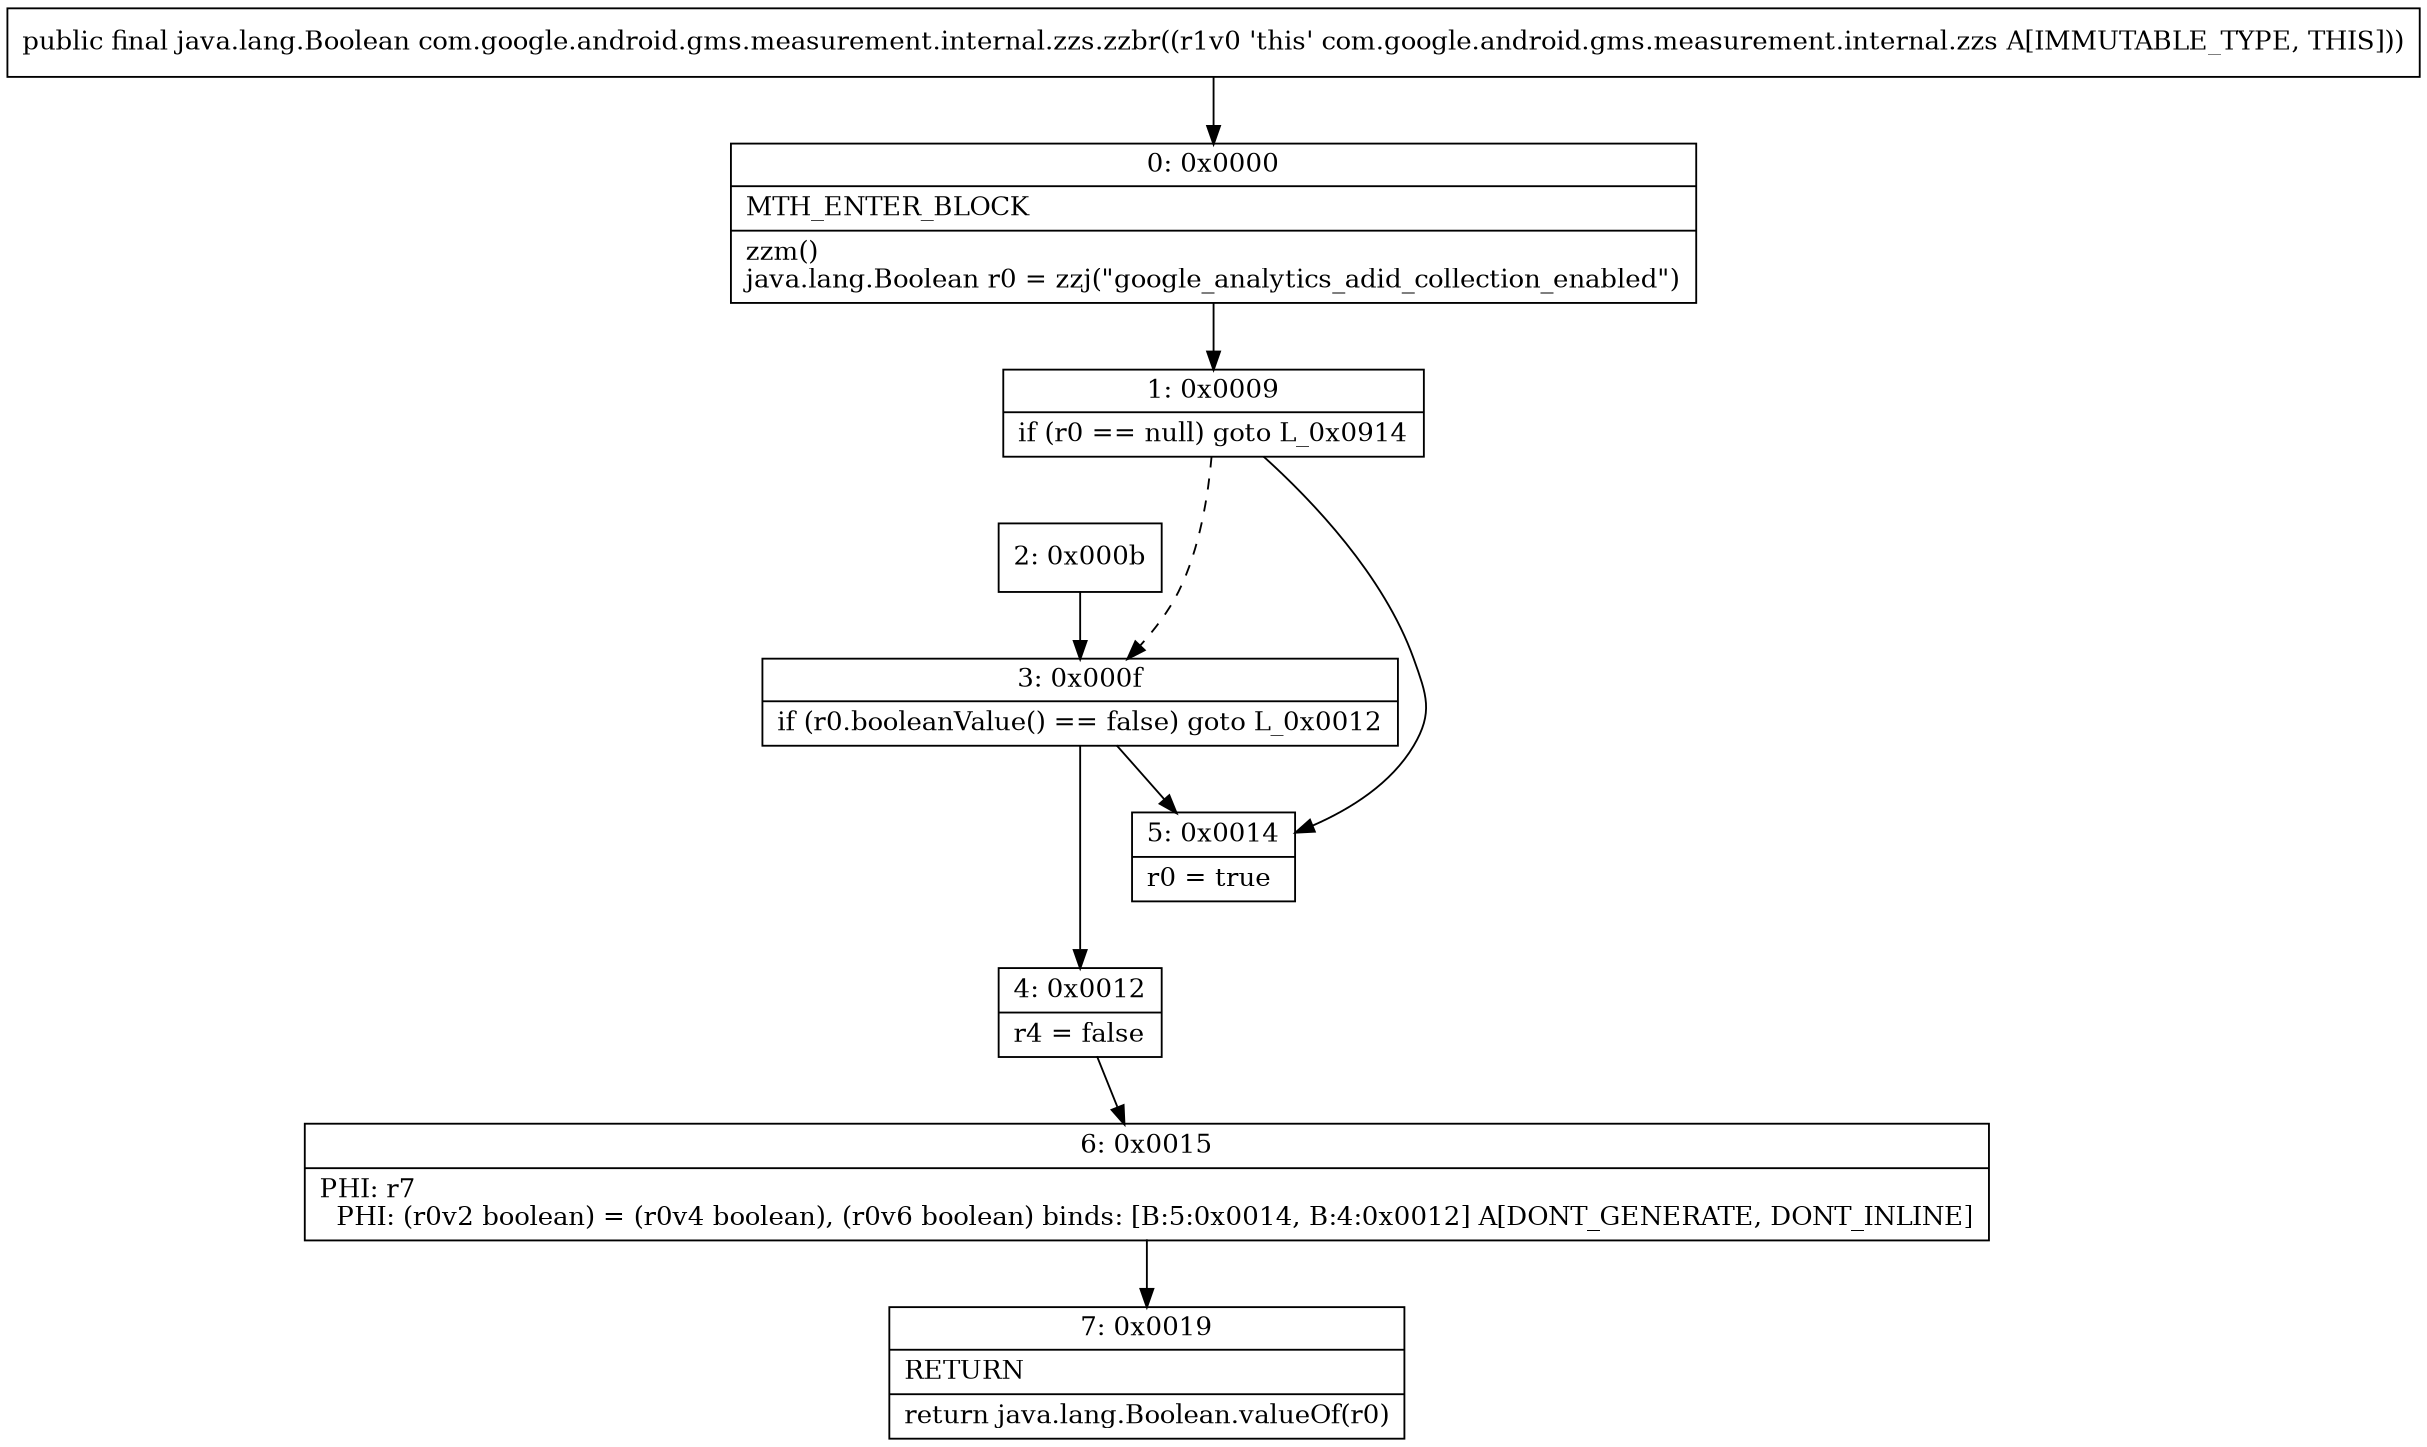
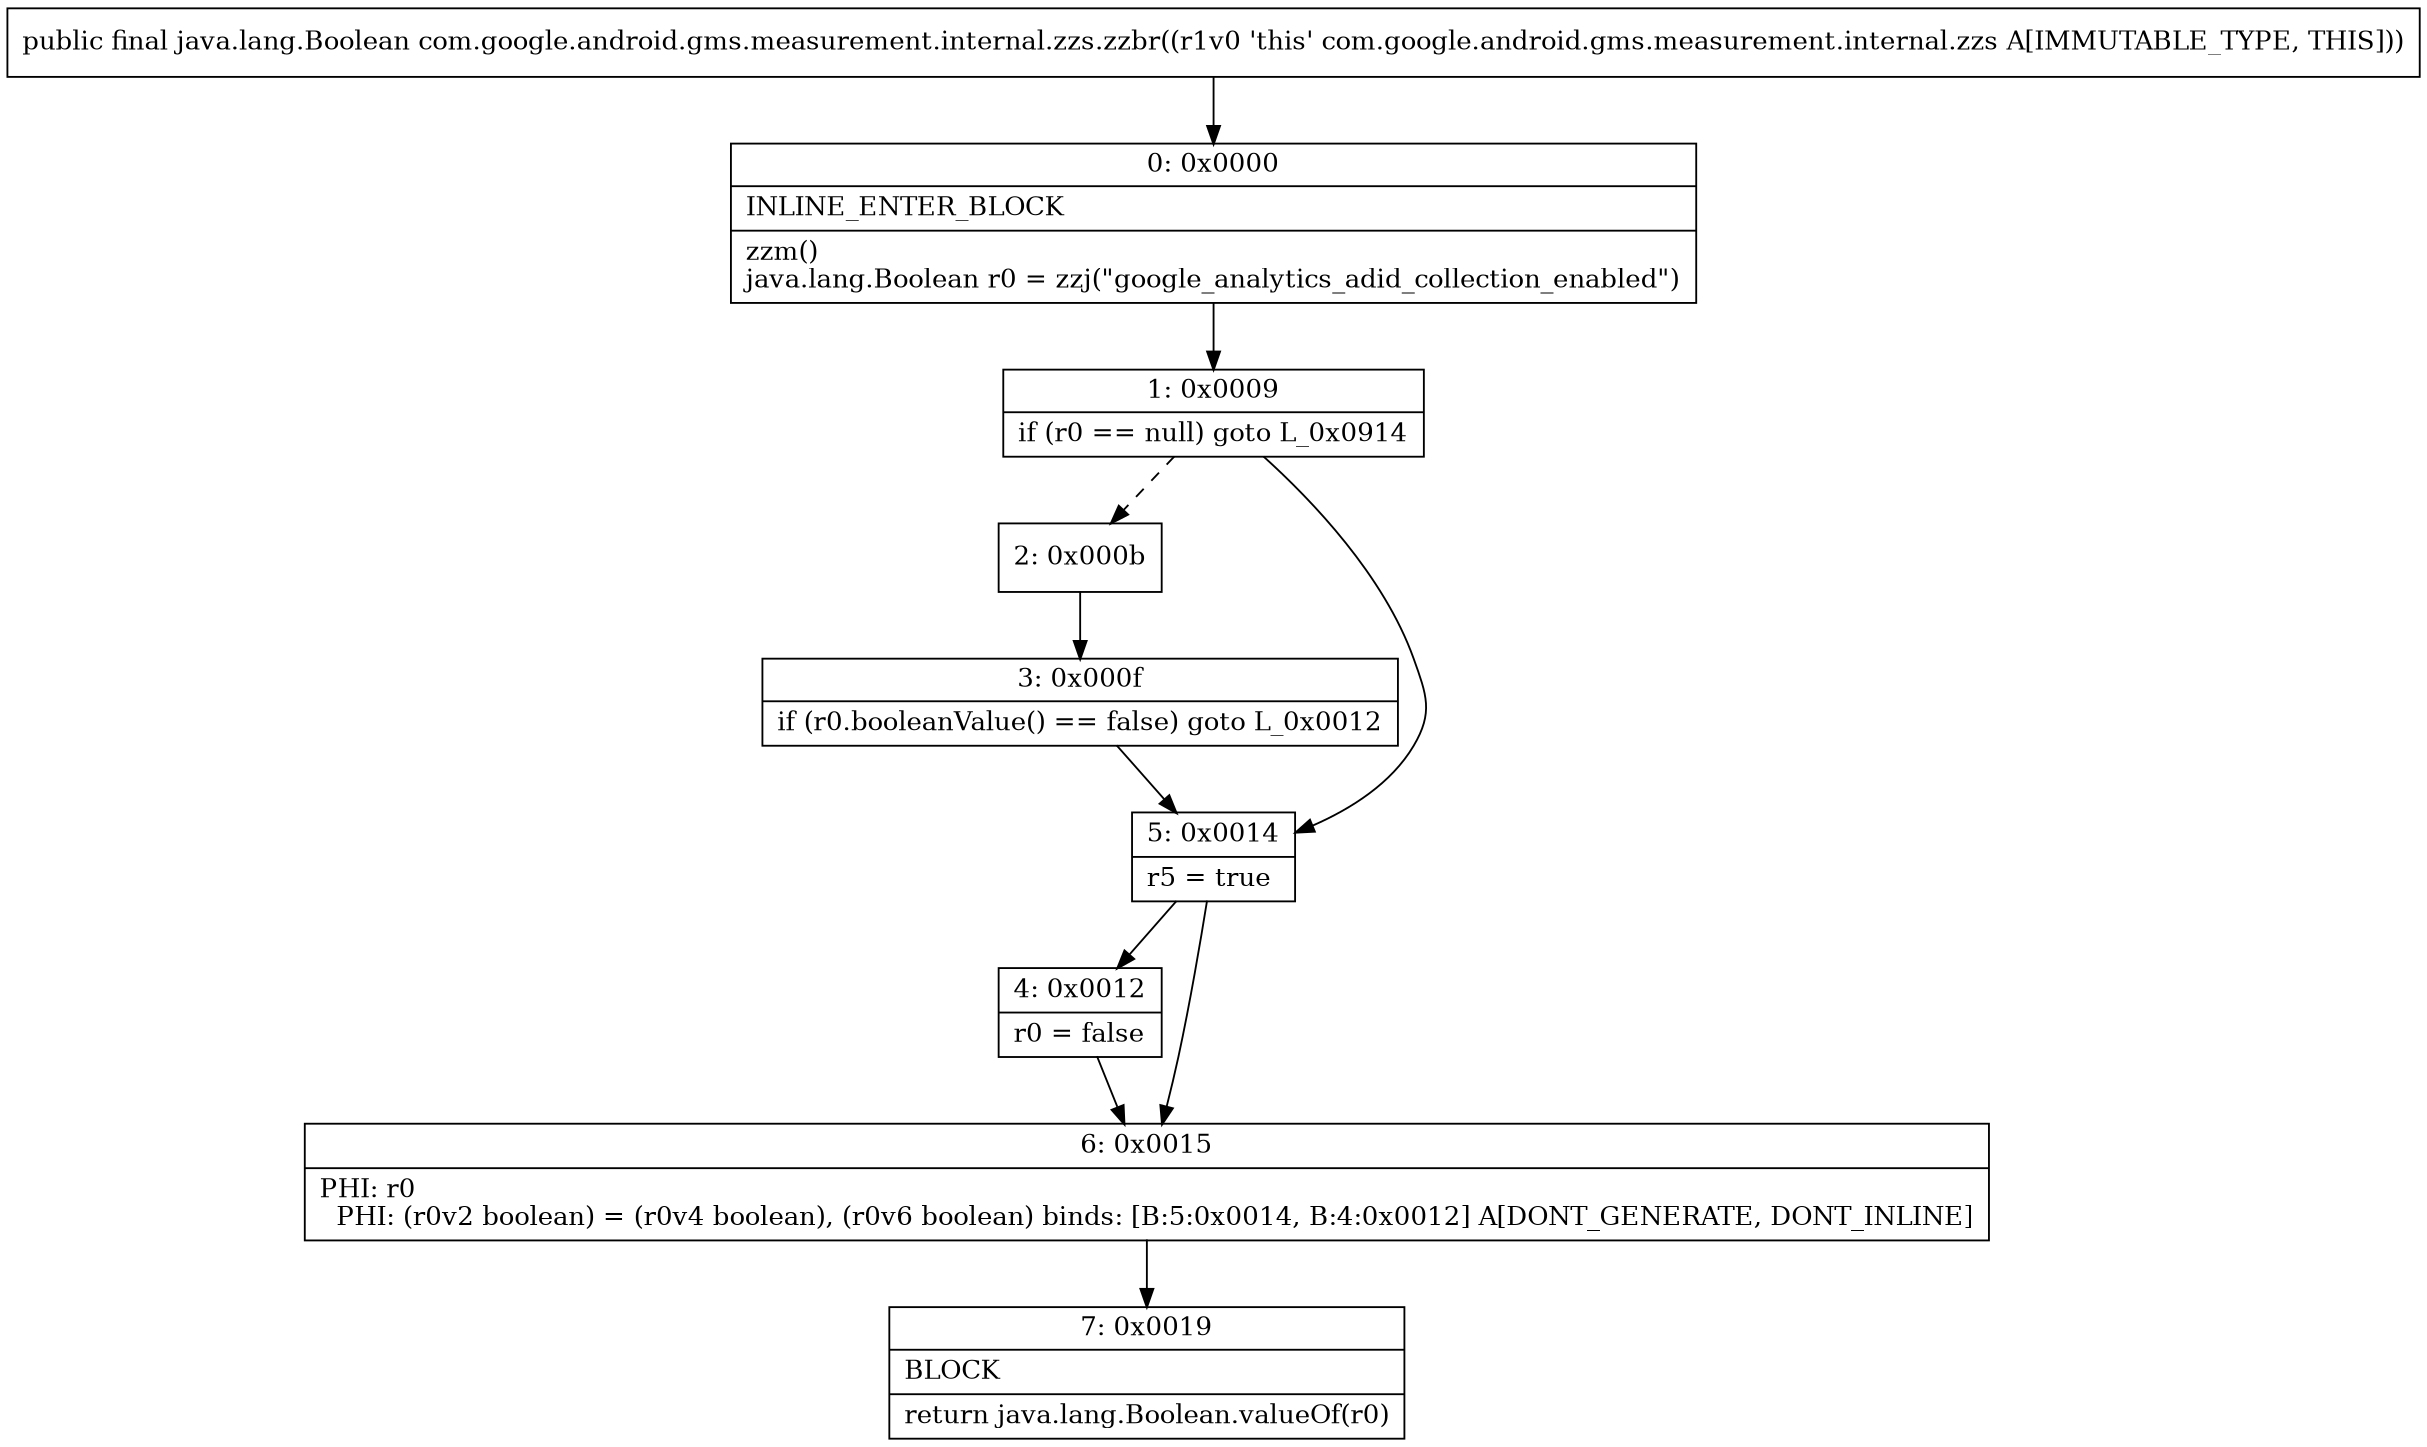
(888, 208) -> (905, 208)
(1192, 557) -> (1149, 483)
(1080, 847) -> (1153, 928)
(1209, 878) -> (1209, 878)
none -> (1189, 1004)
(1079, 1034) -> (1079, 1034)
(372, 1189) -> (372, 1189)
(964, 1371) -> (952, 1371)
